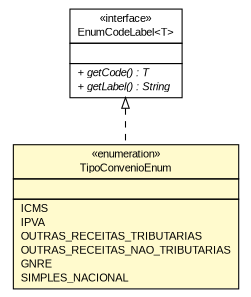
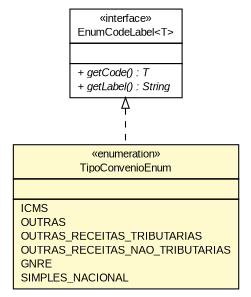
(33, 223) -> (44, 223)
